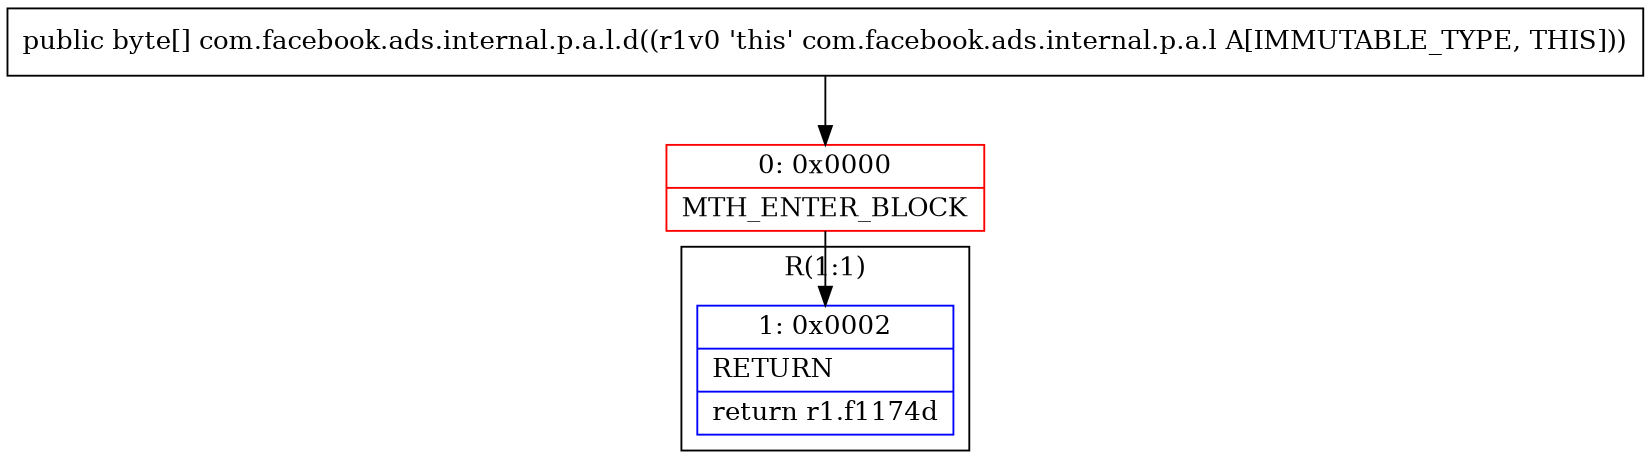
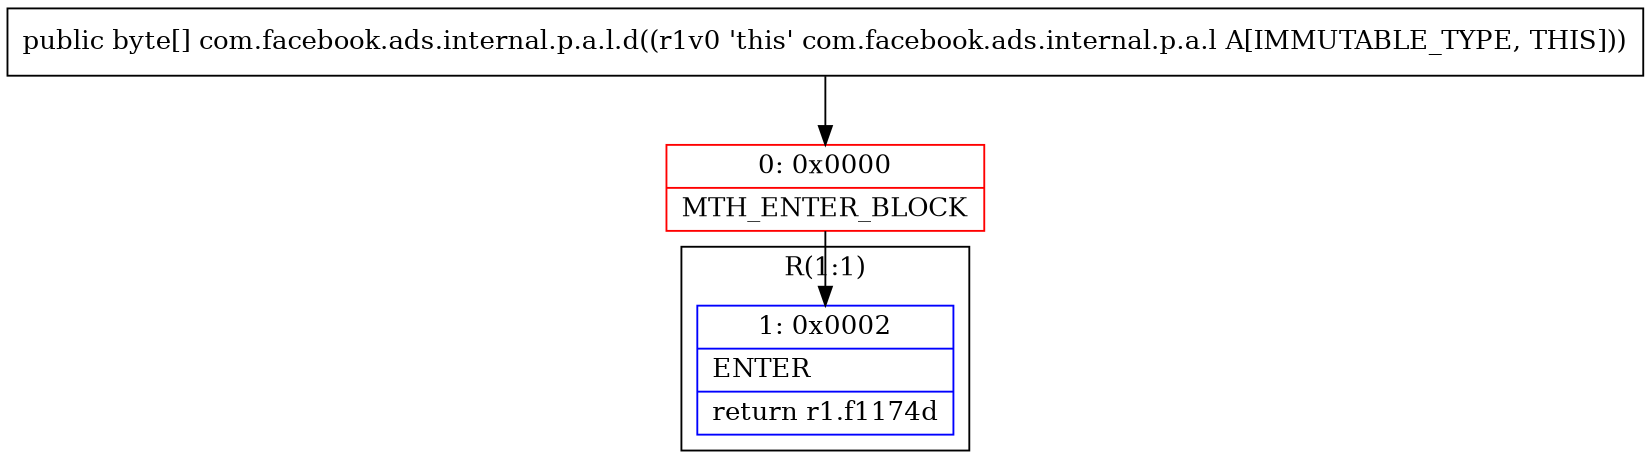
(773, 369) -> (762, 369)
